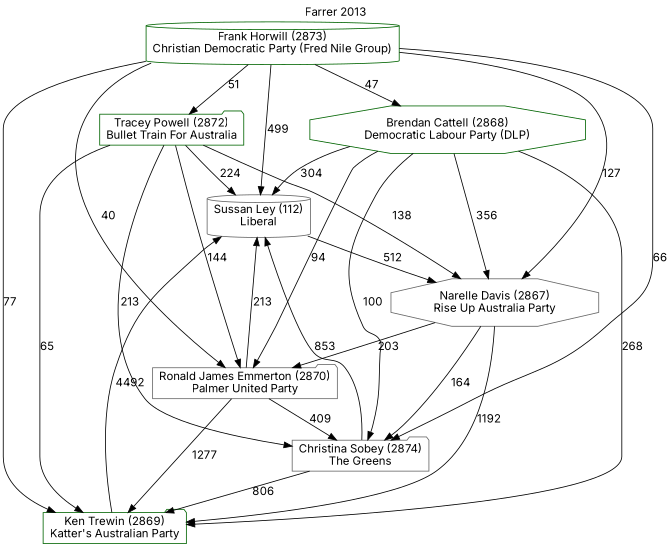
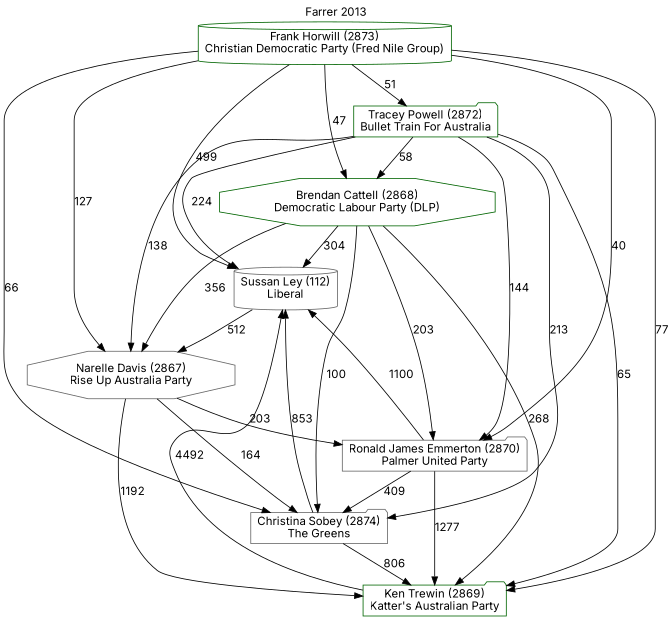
none -> (398, 155)
(319, 258) -> (424, 331)
(263, 303) -> (402, 375)
